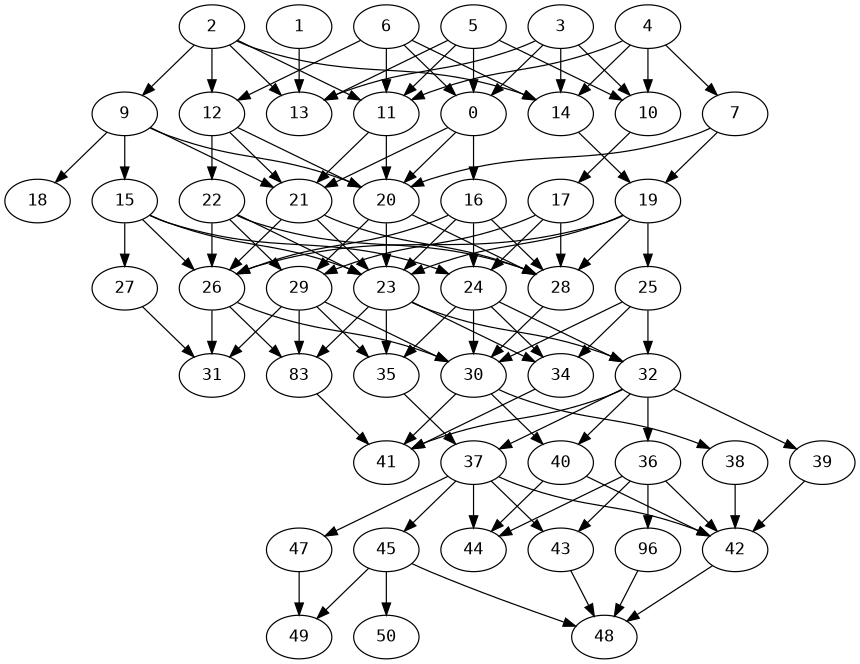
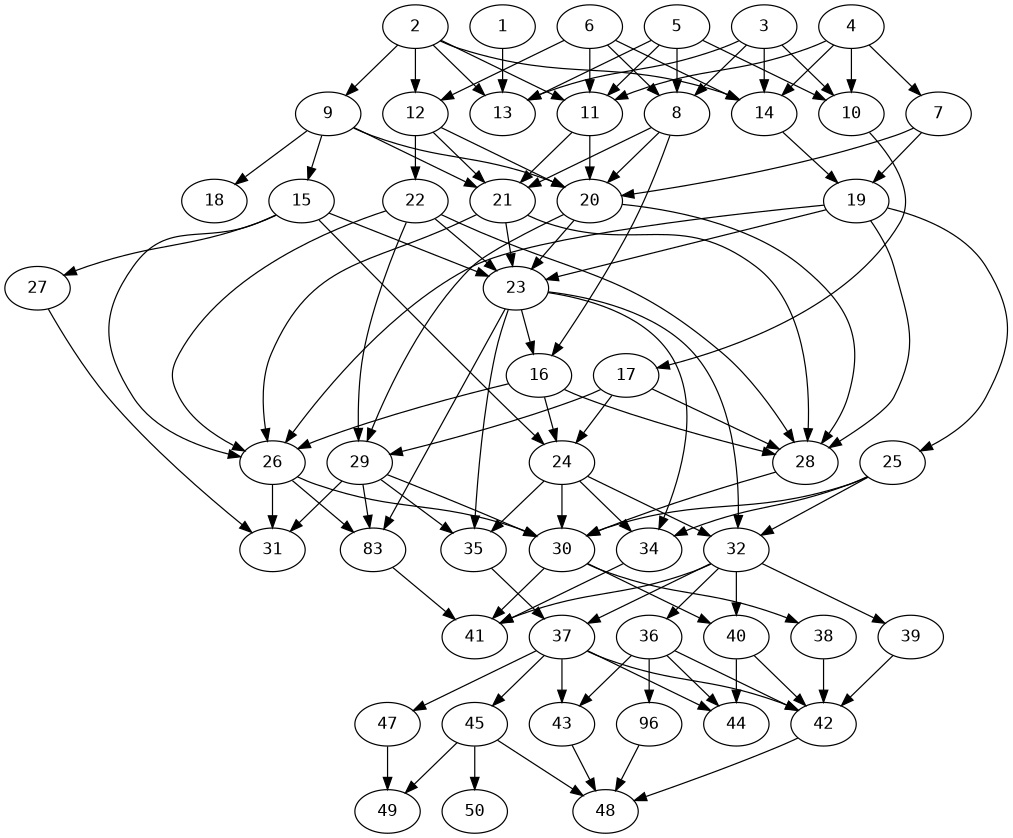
(474, 114) -> (677, 114)
(434, 240) -> (526, 326)
